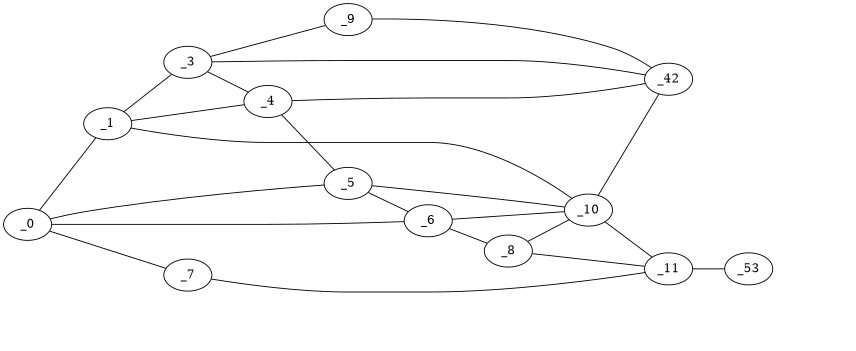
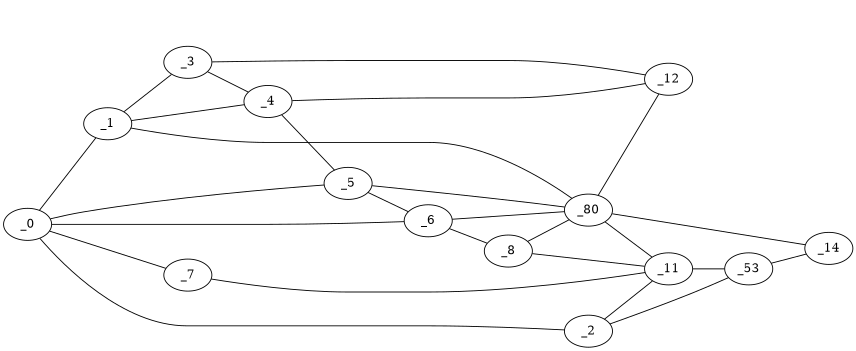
(348, 20) -> none
(669, 79) -> (669, 79)
(588, 210) -> (588, 210)
none -> (829, 248)
none -> (588, 331)
